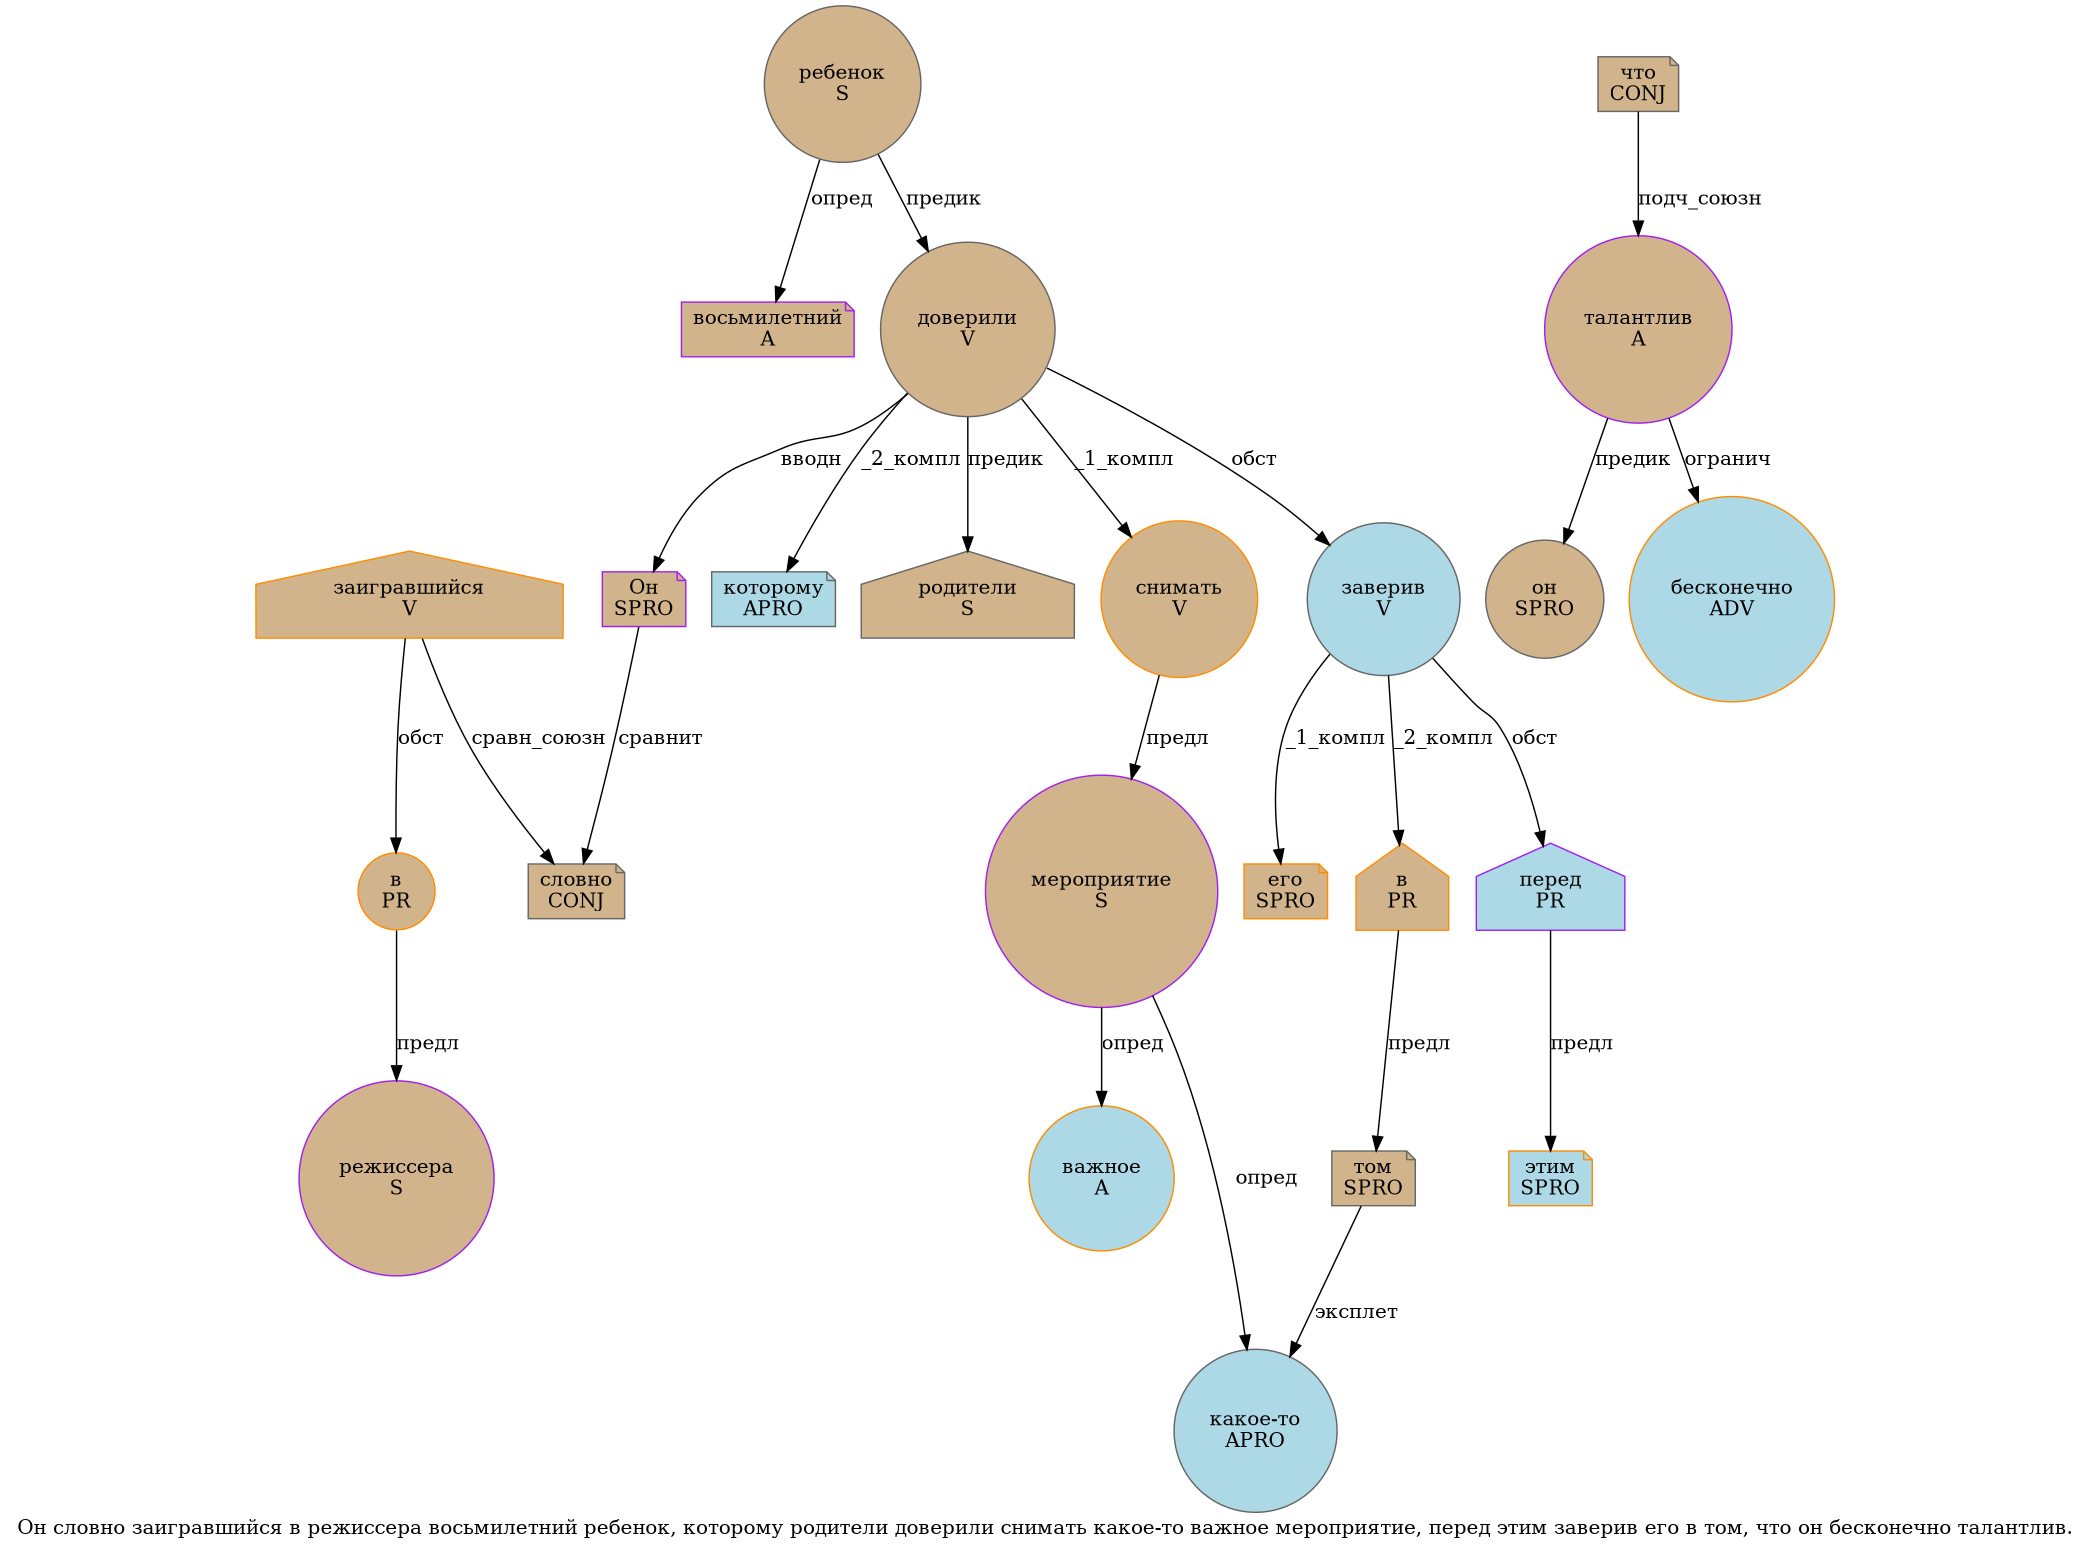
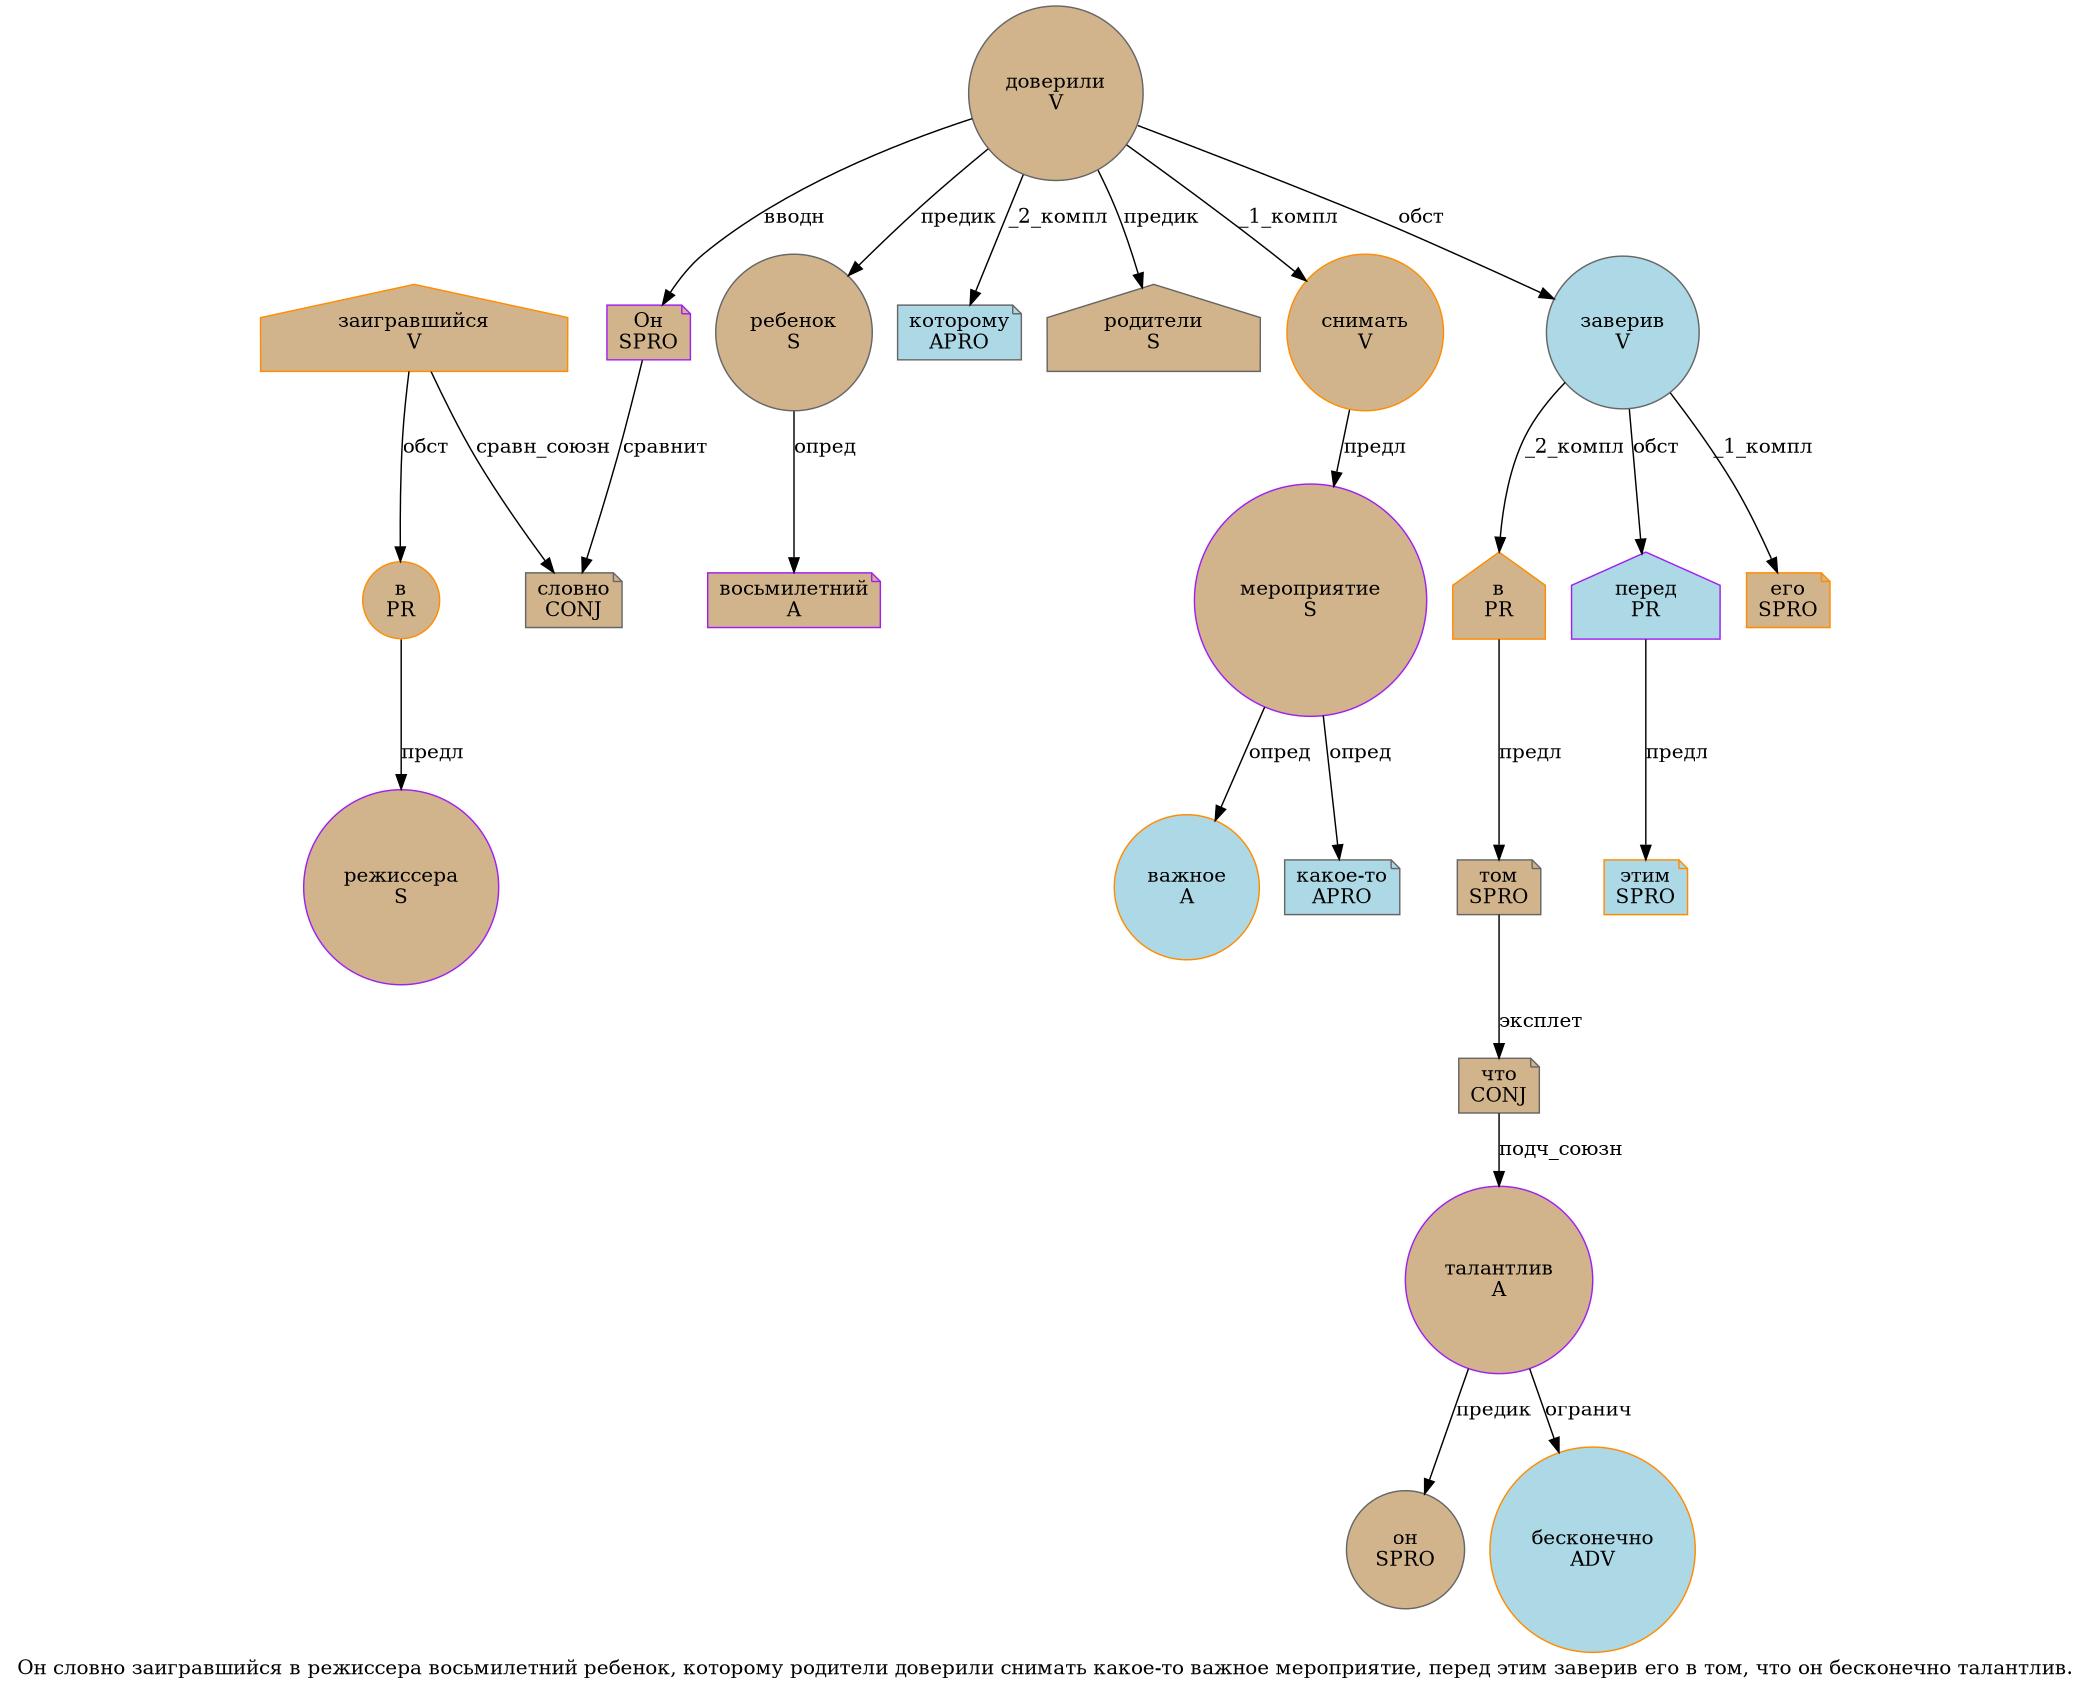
(900, 196) -> (922, 205)
(1329, 1275) -> (1499, 979)
(1256, 1431) -> (1342, 887)
